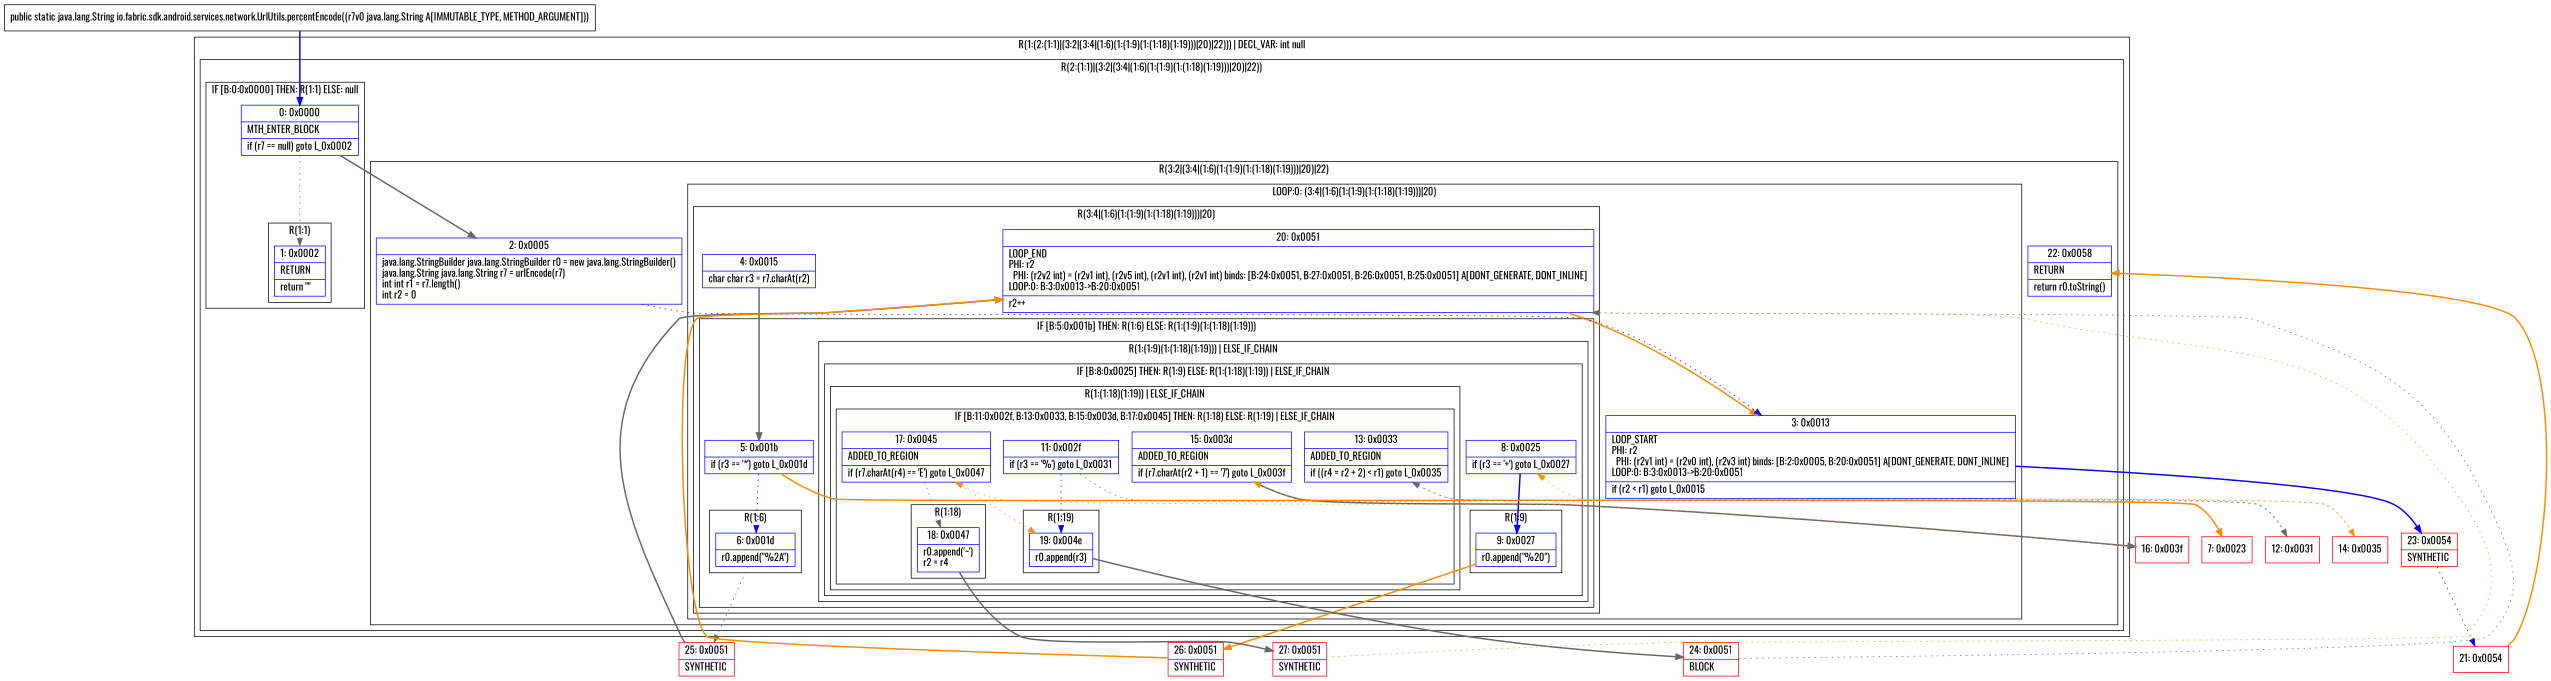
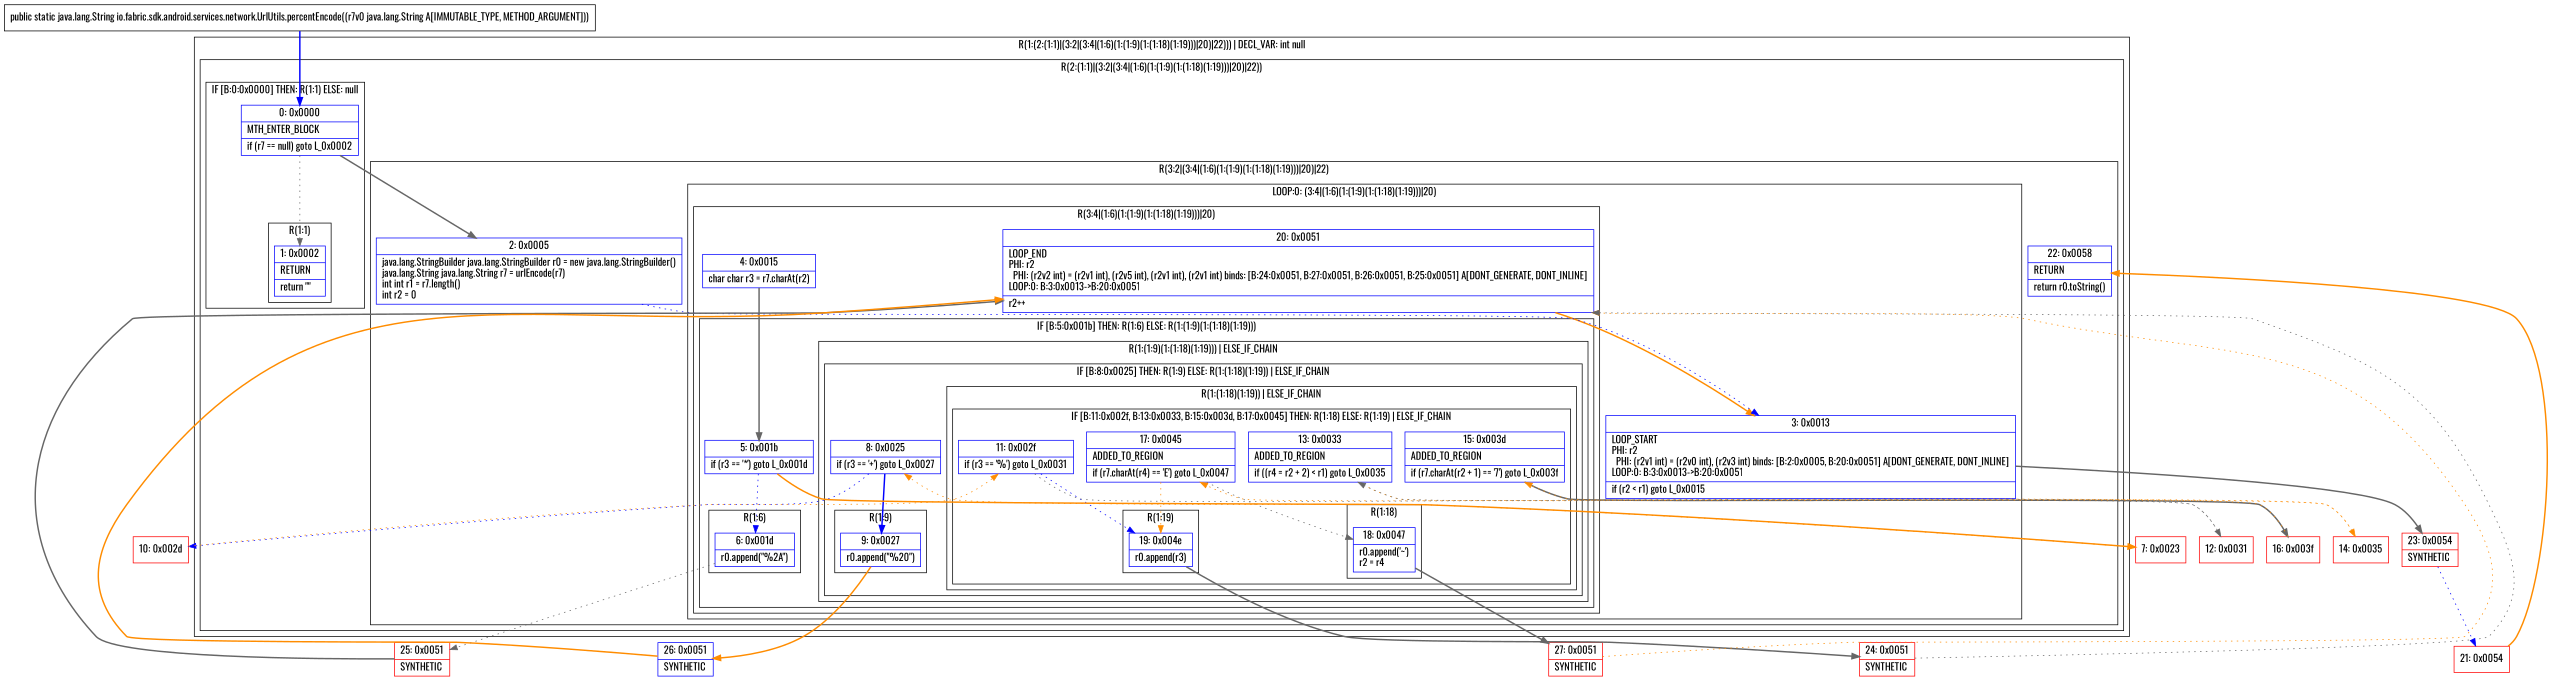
(2222, 479) -> (2222, 479)
none -> (161, 550)
(1196, 659) -> (686, 659)
(1702, 667) -> (1886, 667)
